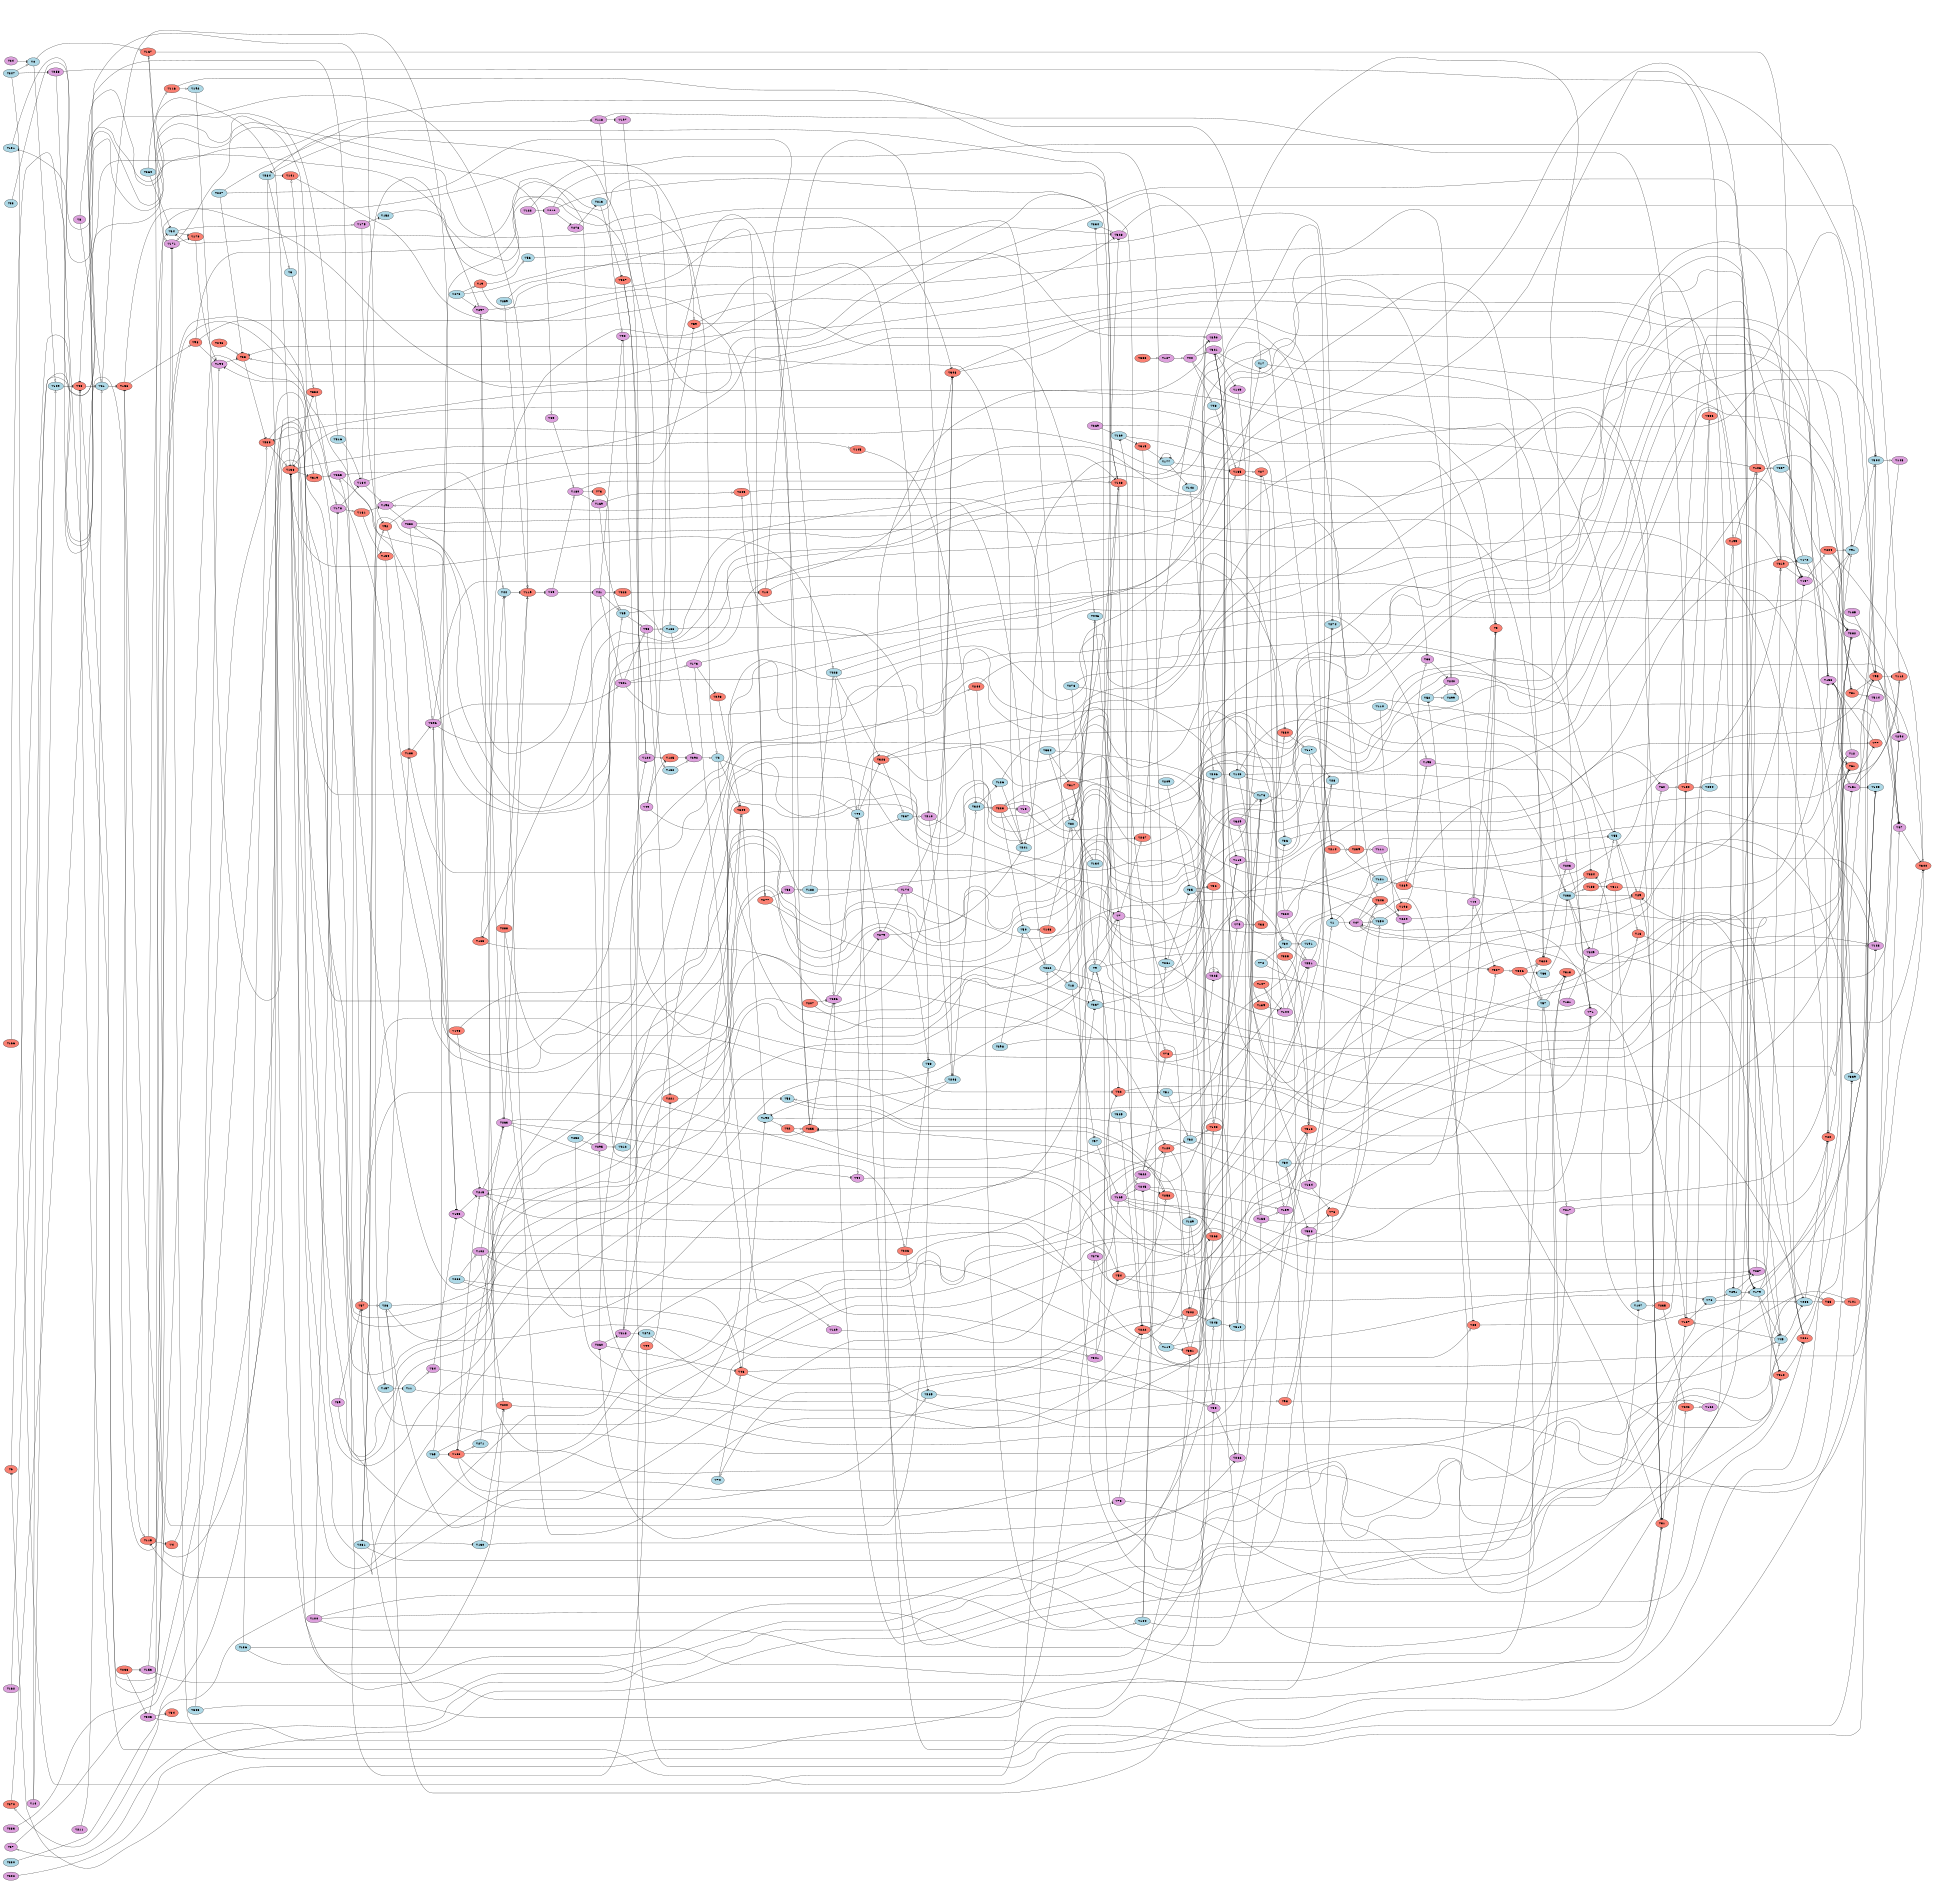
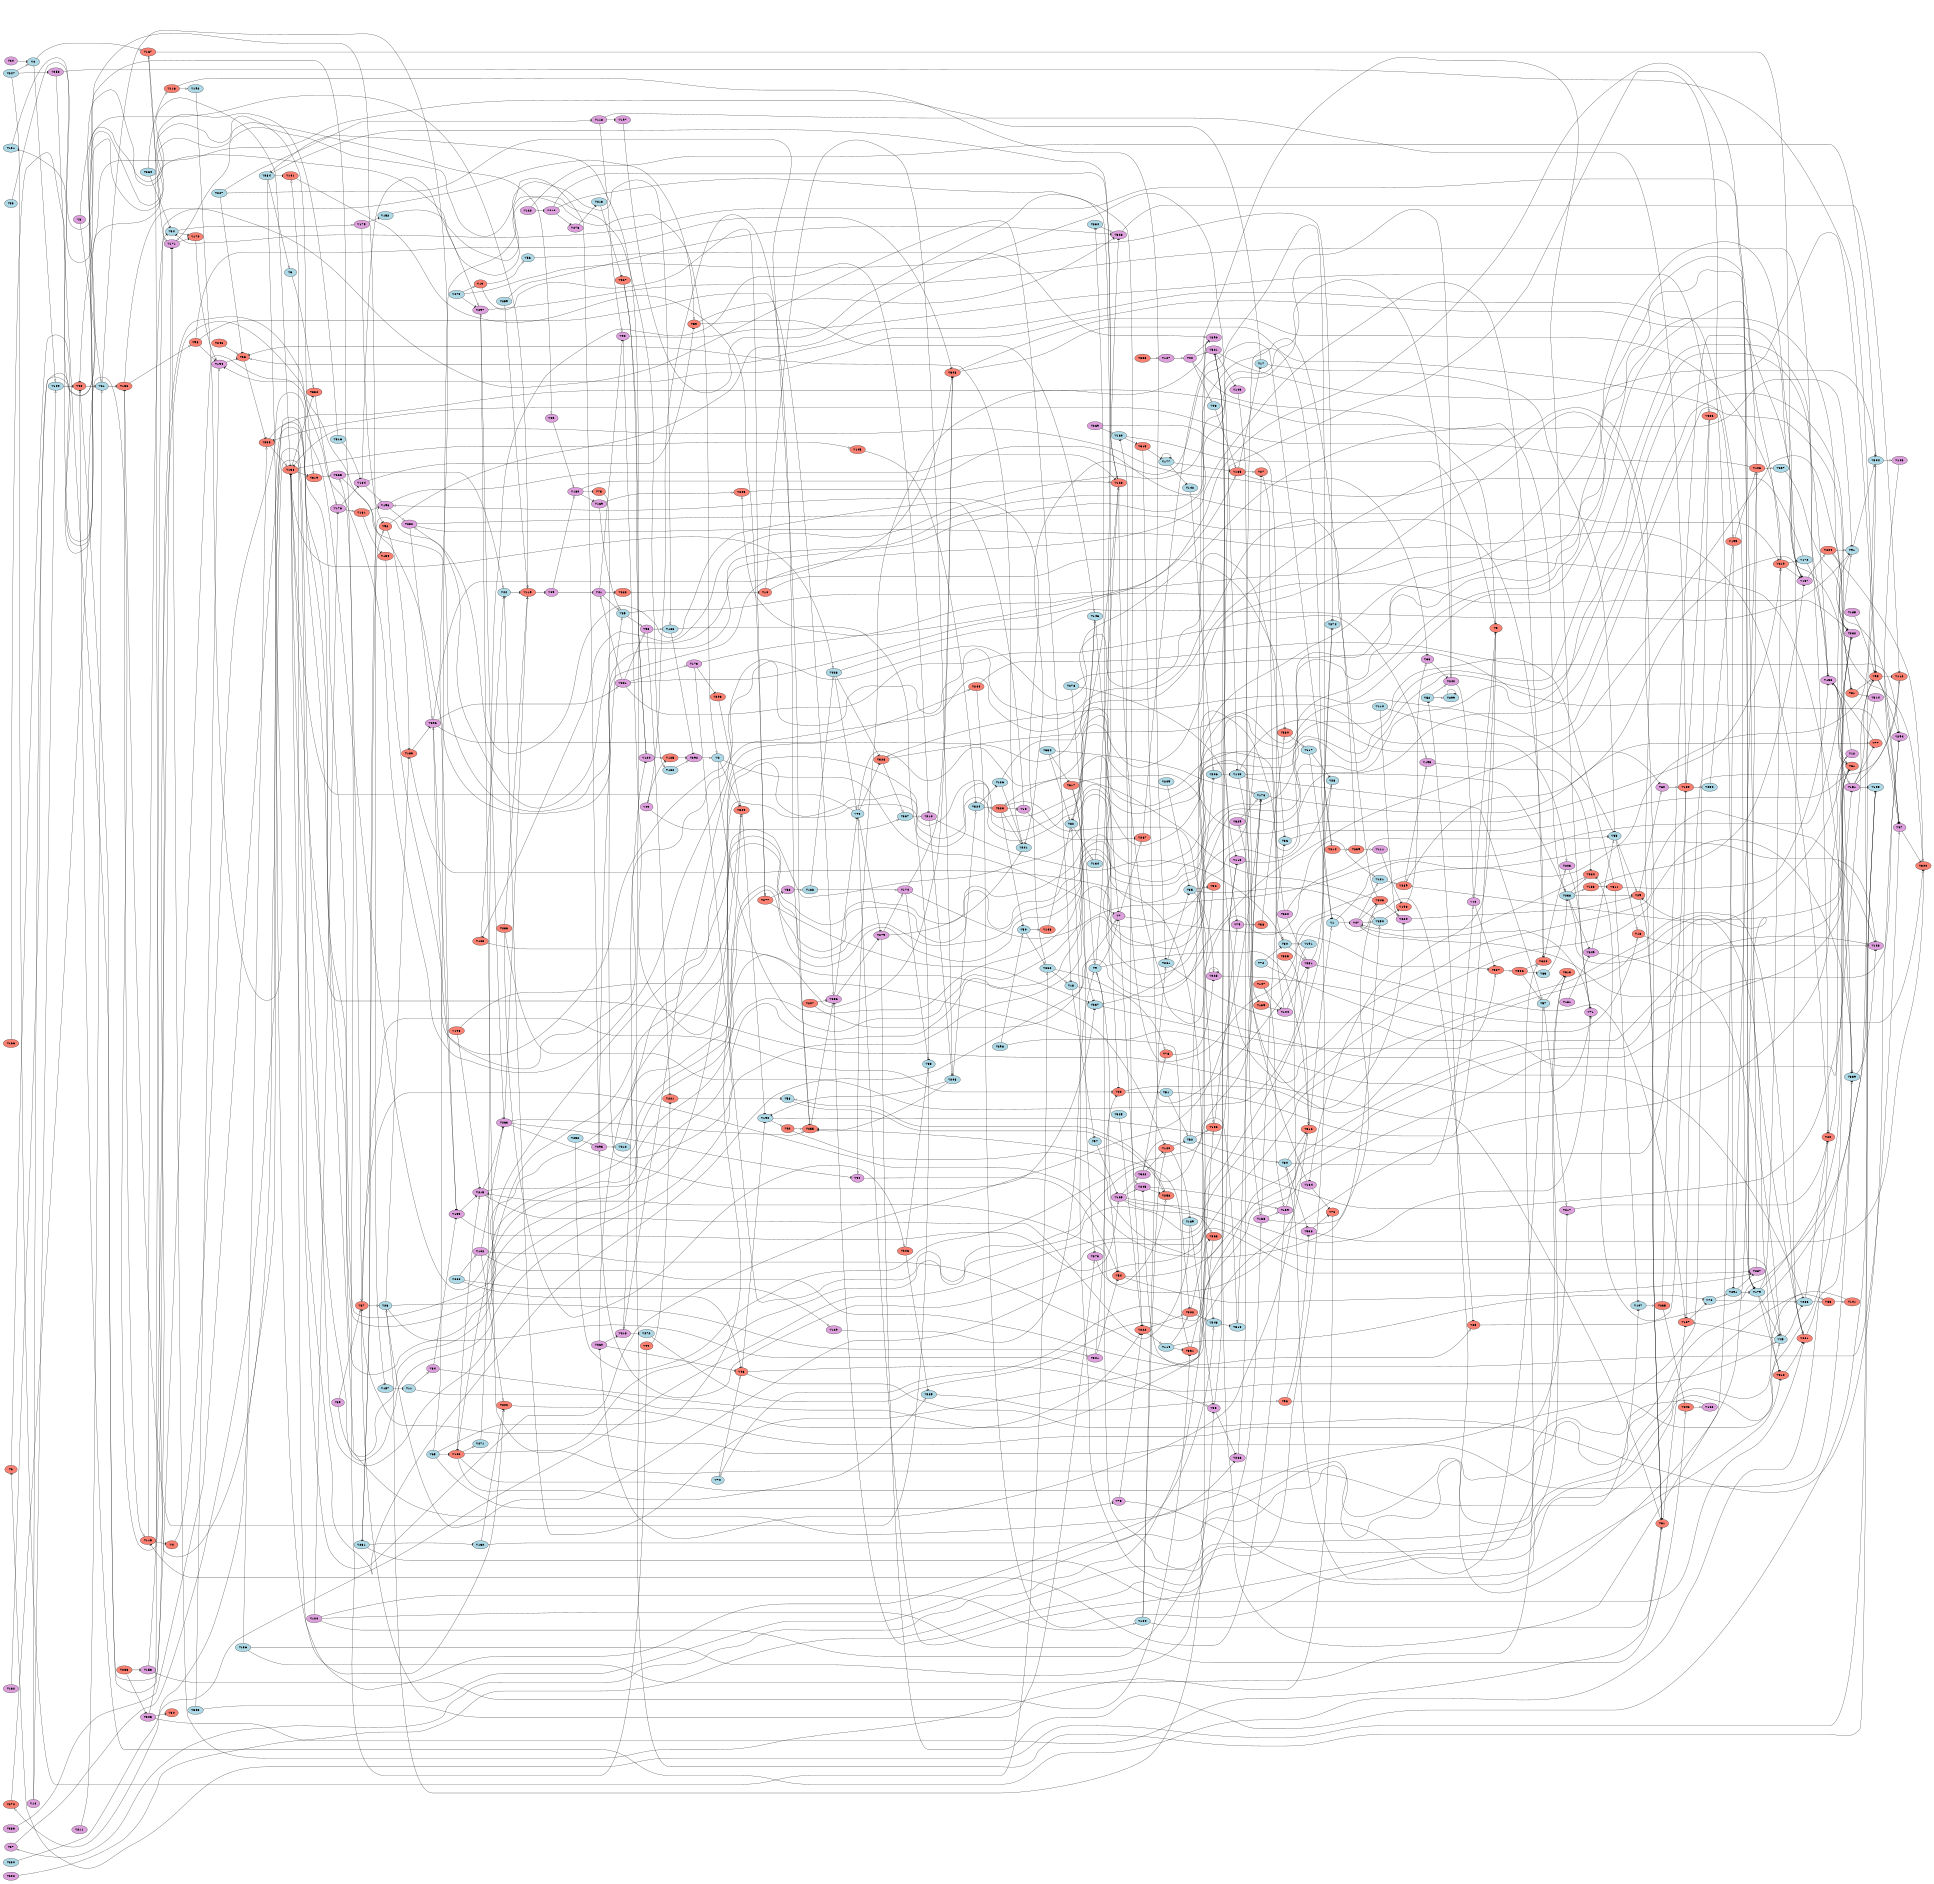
(1095, 616) -> (1095, 616)
